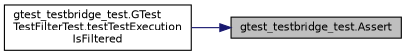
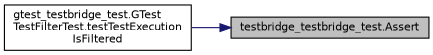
(316, 28) -> (330, 28)
